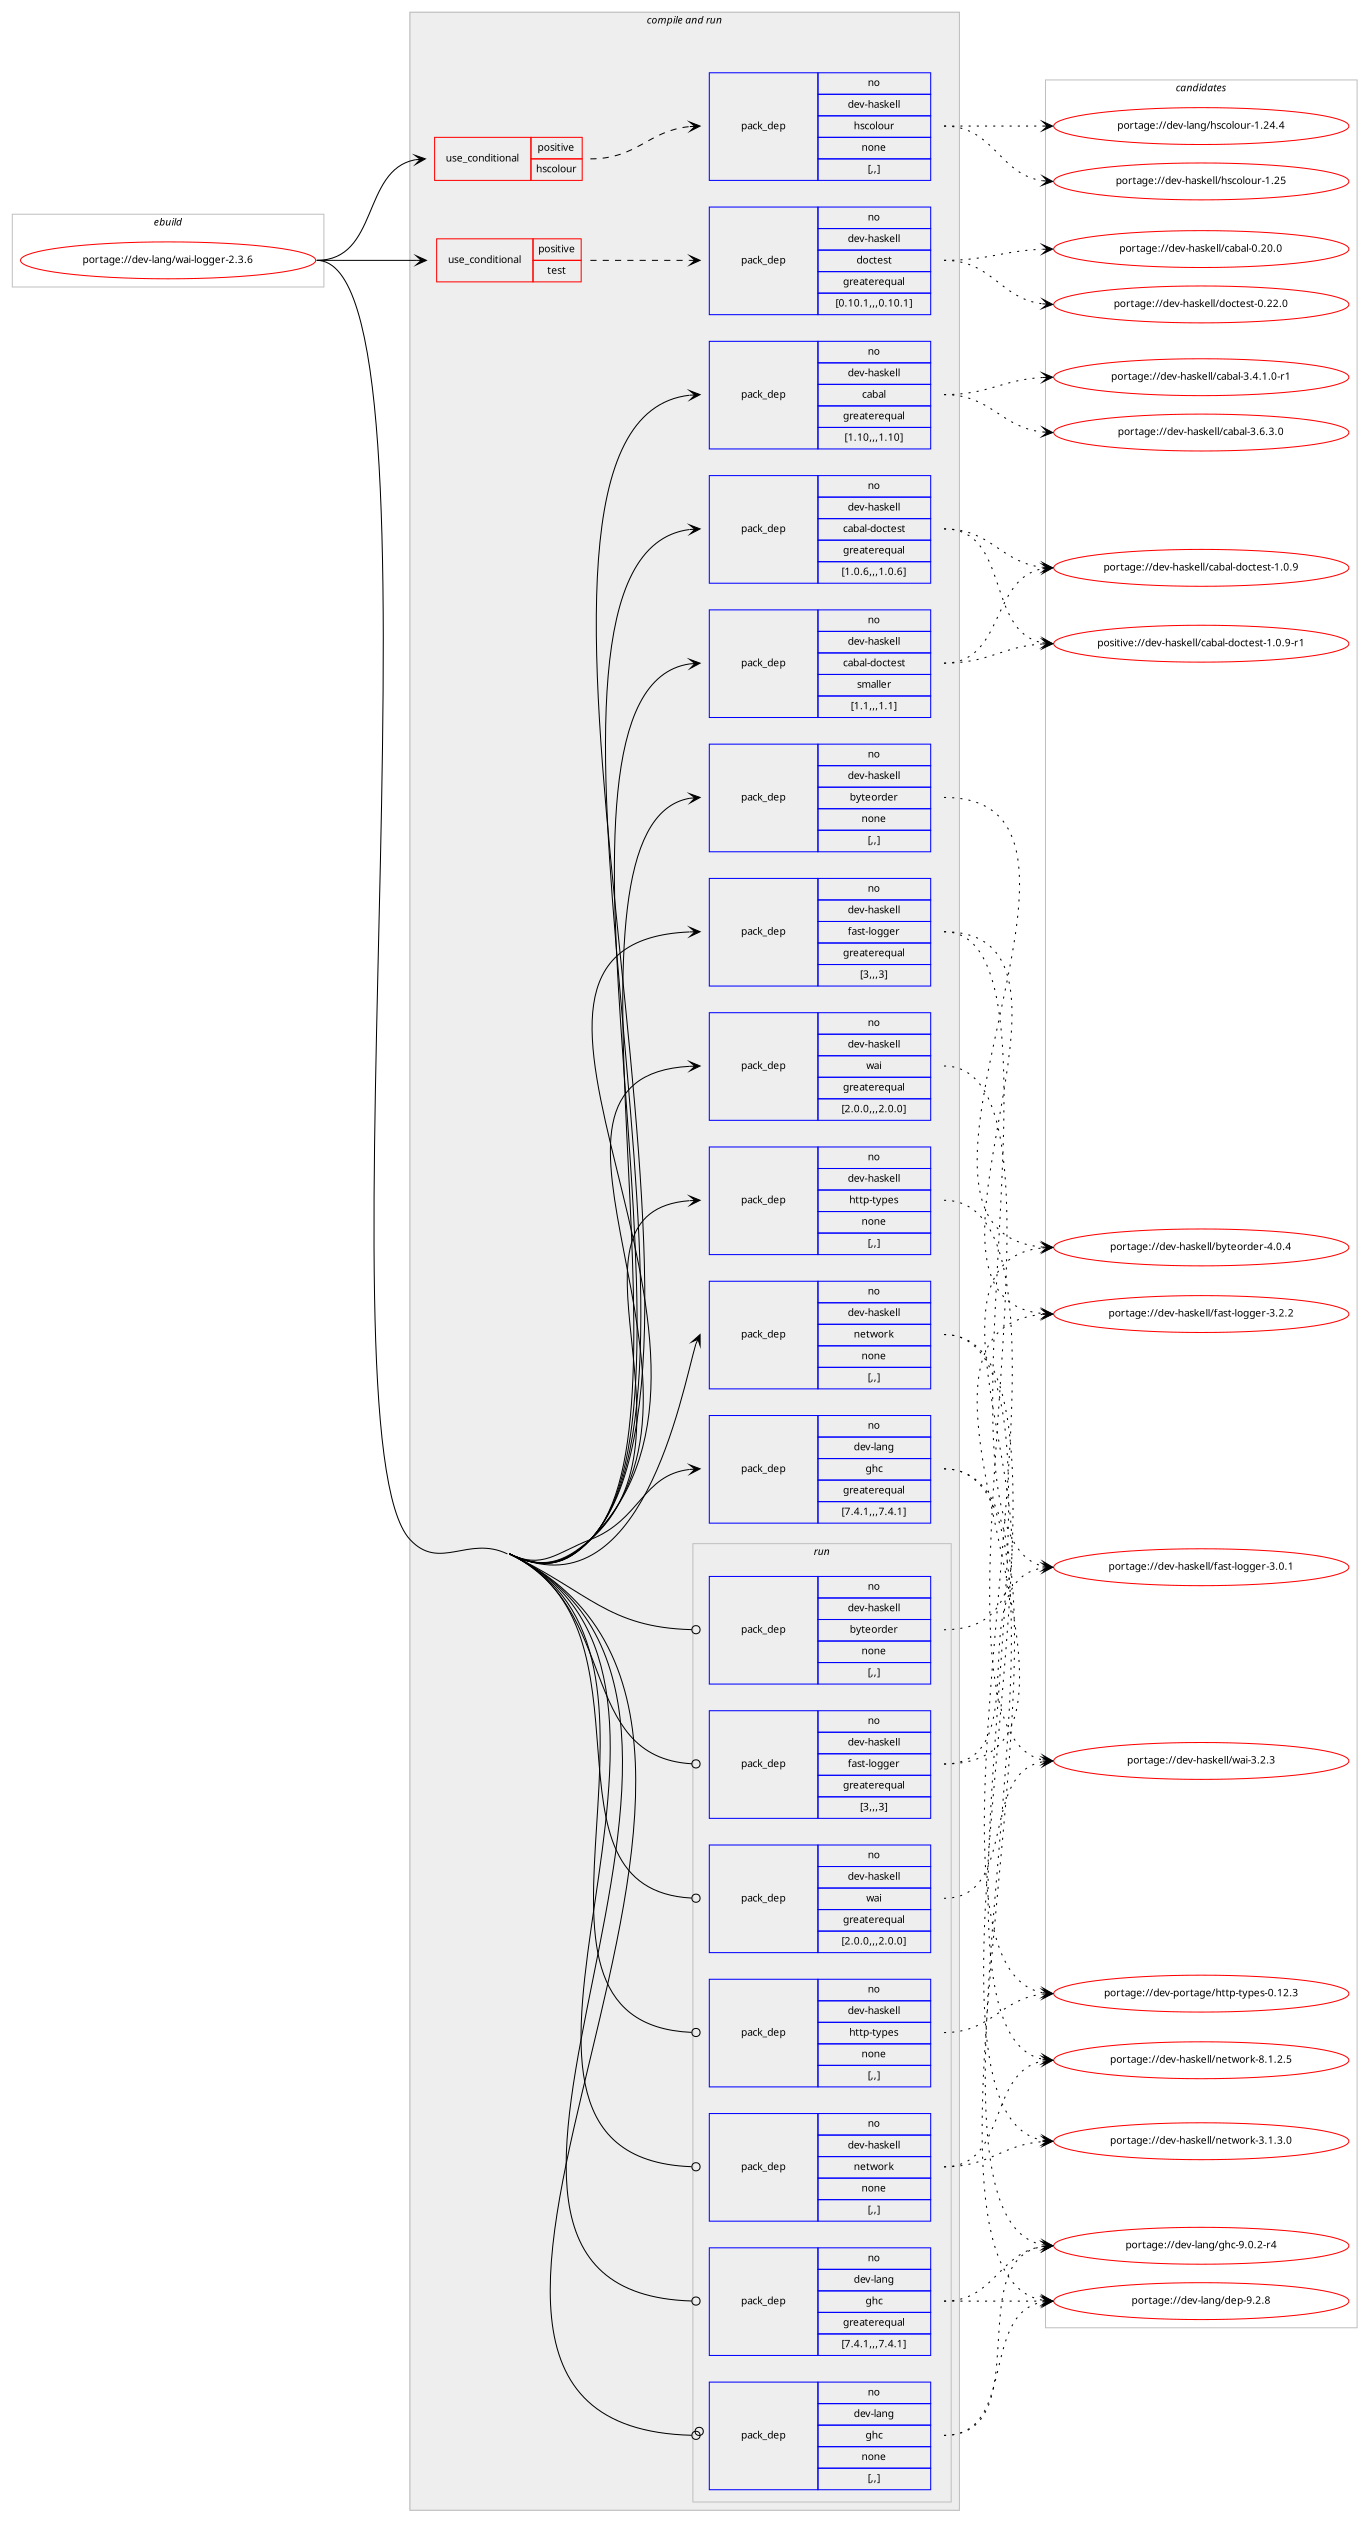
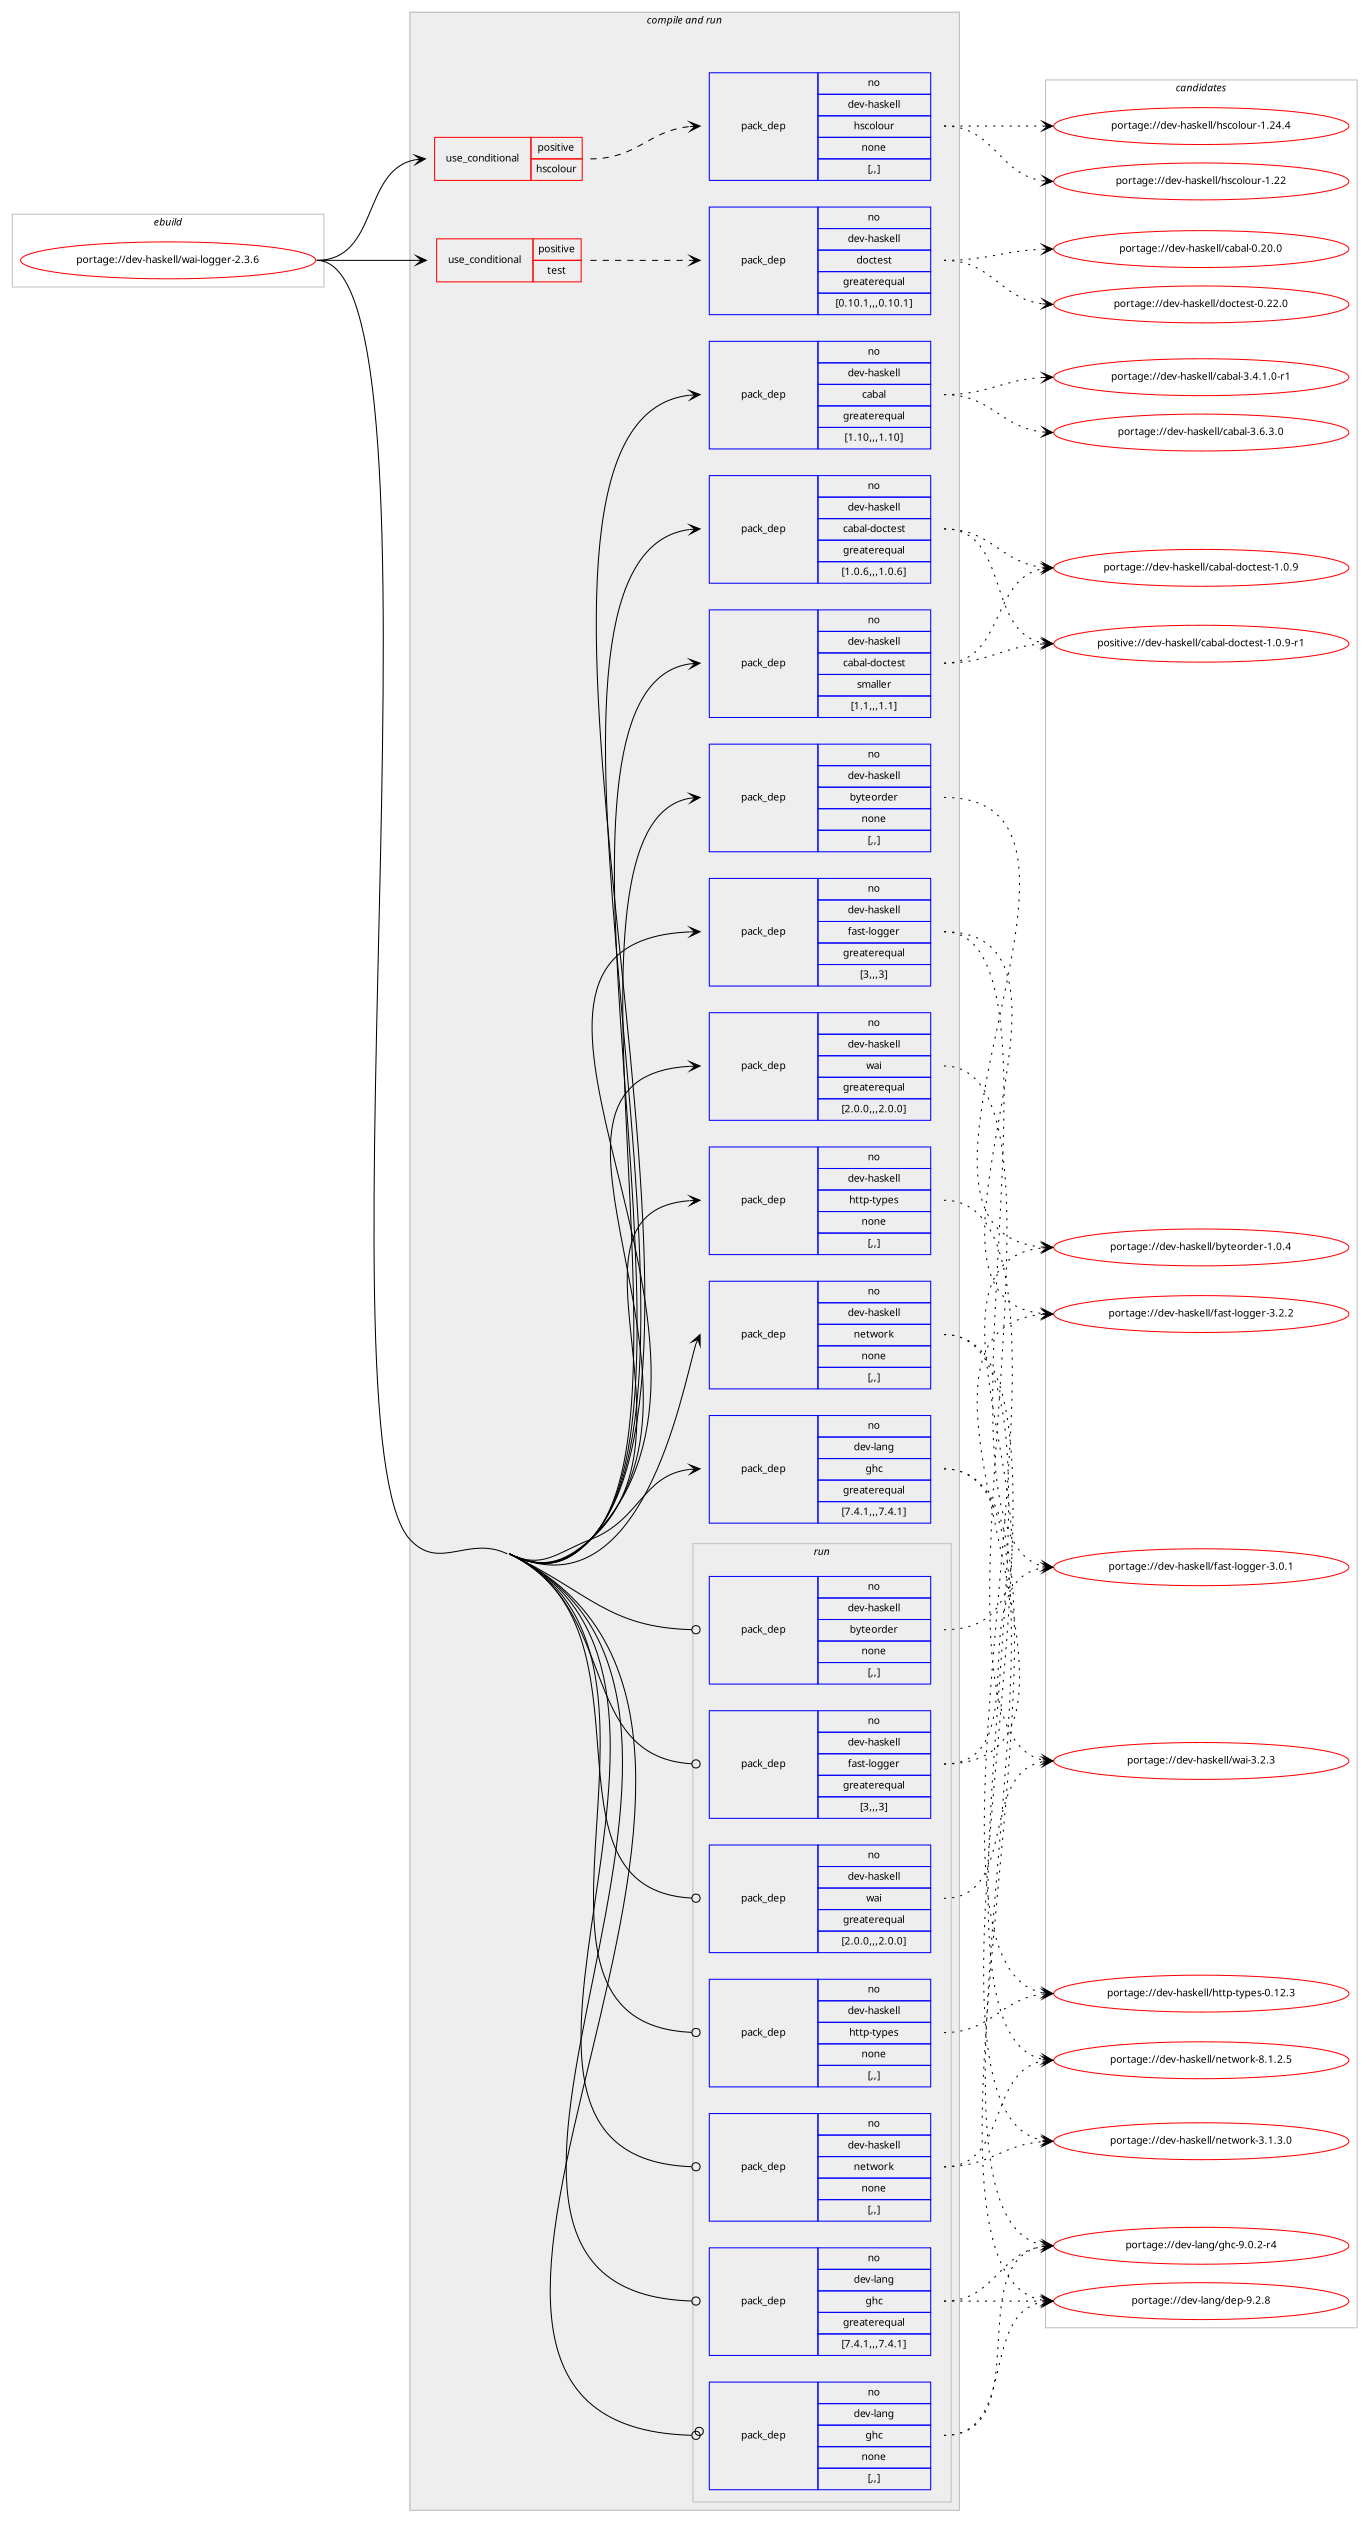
(1201, 126) -> (1201, 126)
(1201, 181) -> (1201, 181)
(168, 260) -> (168, 260)
(1201, 1247) -> (1201, 1247)
(1201, 1994) -> (1201, 1994)
